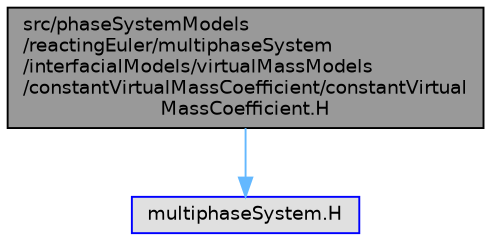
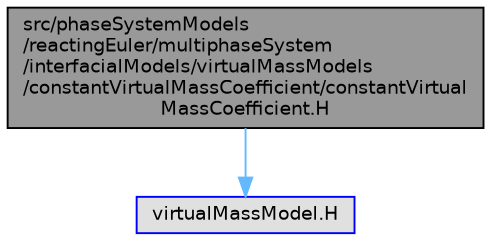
(246, 215) -> (246, 215)
